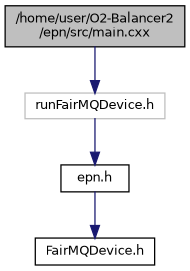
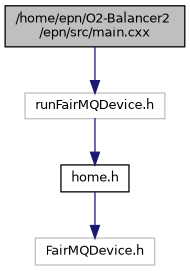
(95, 26) -> (95, 26)
(95, 178) -> (95, 178)
(95, 252) -> (95, 252)
